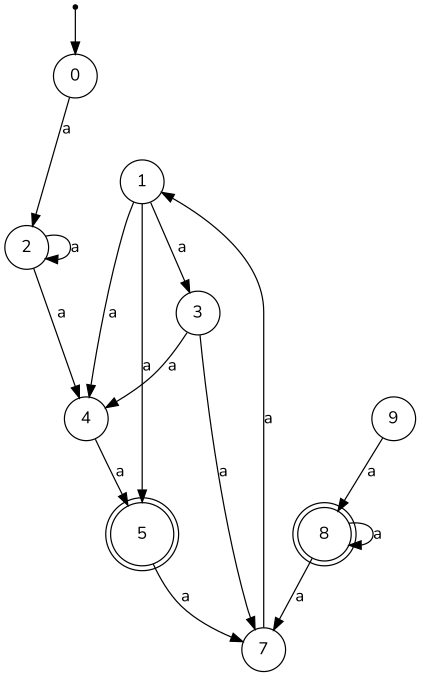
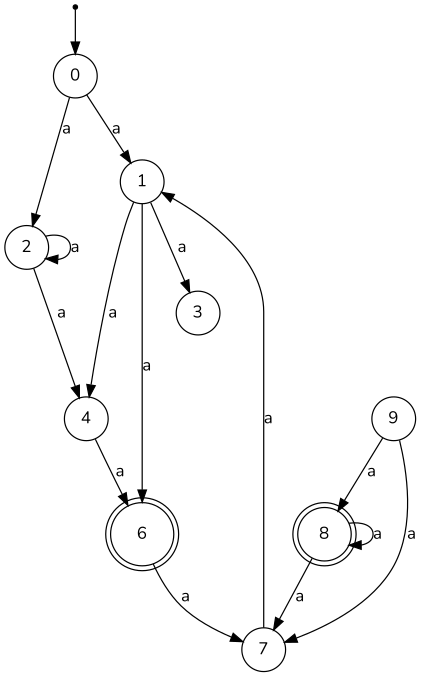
none -> (105, 124)
(156, 372) -> none
(219, 478) -> (395, 564)
(142, 534) -> (142, 534)
